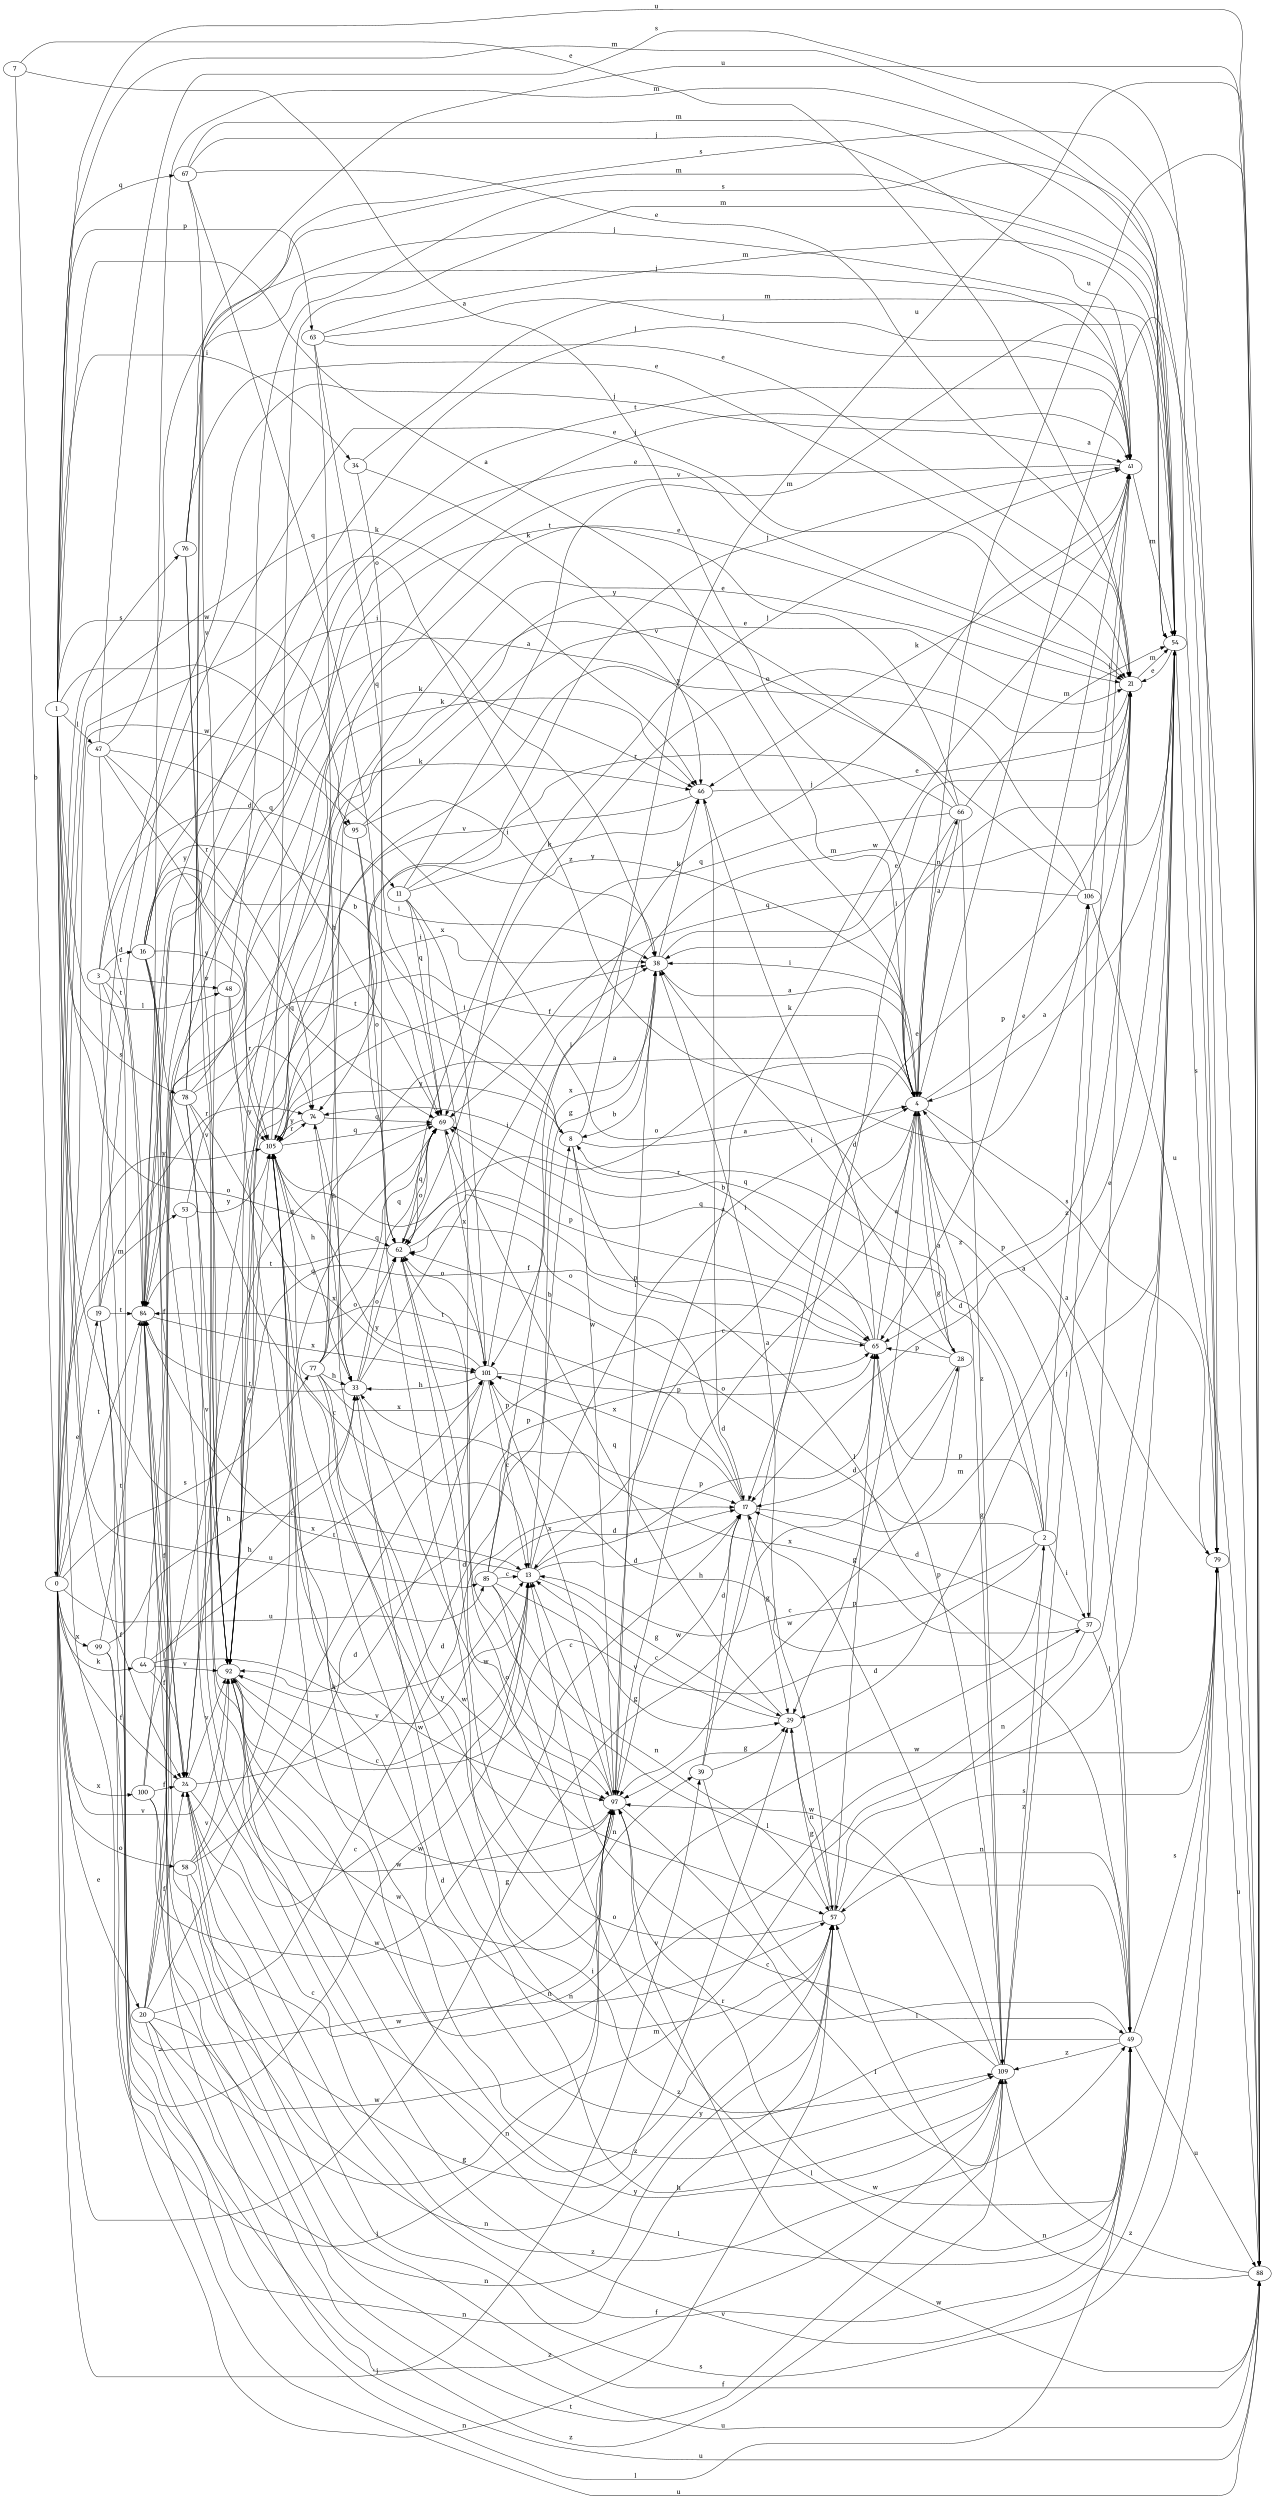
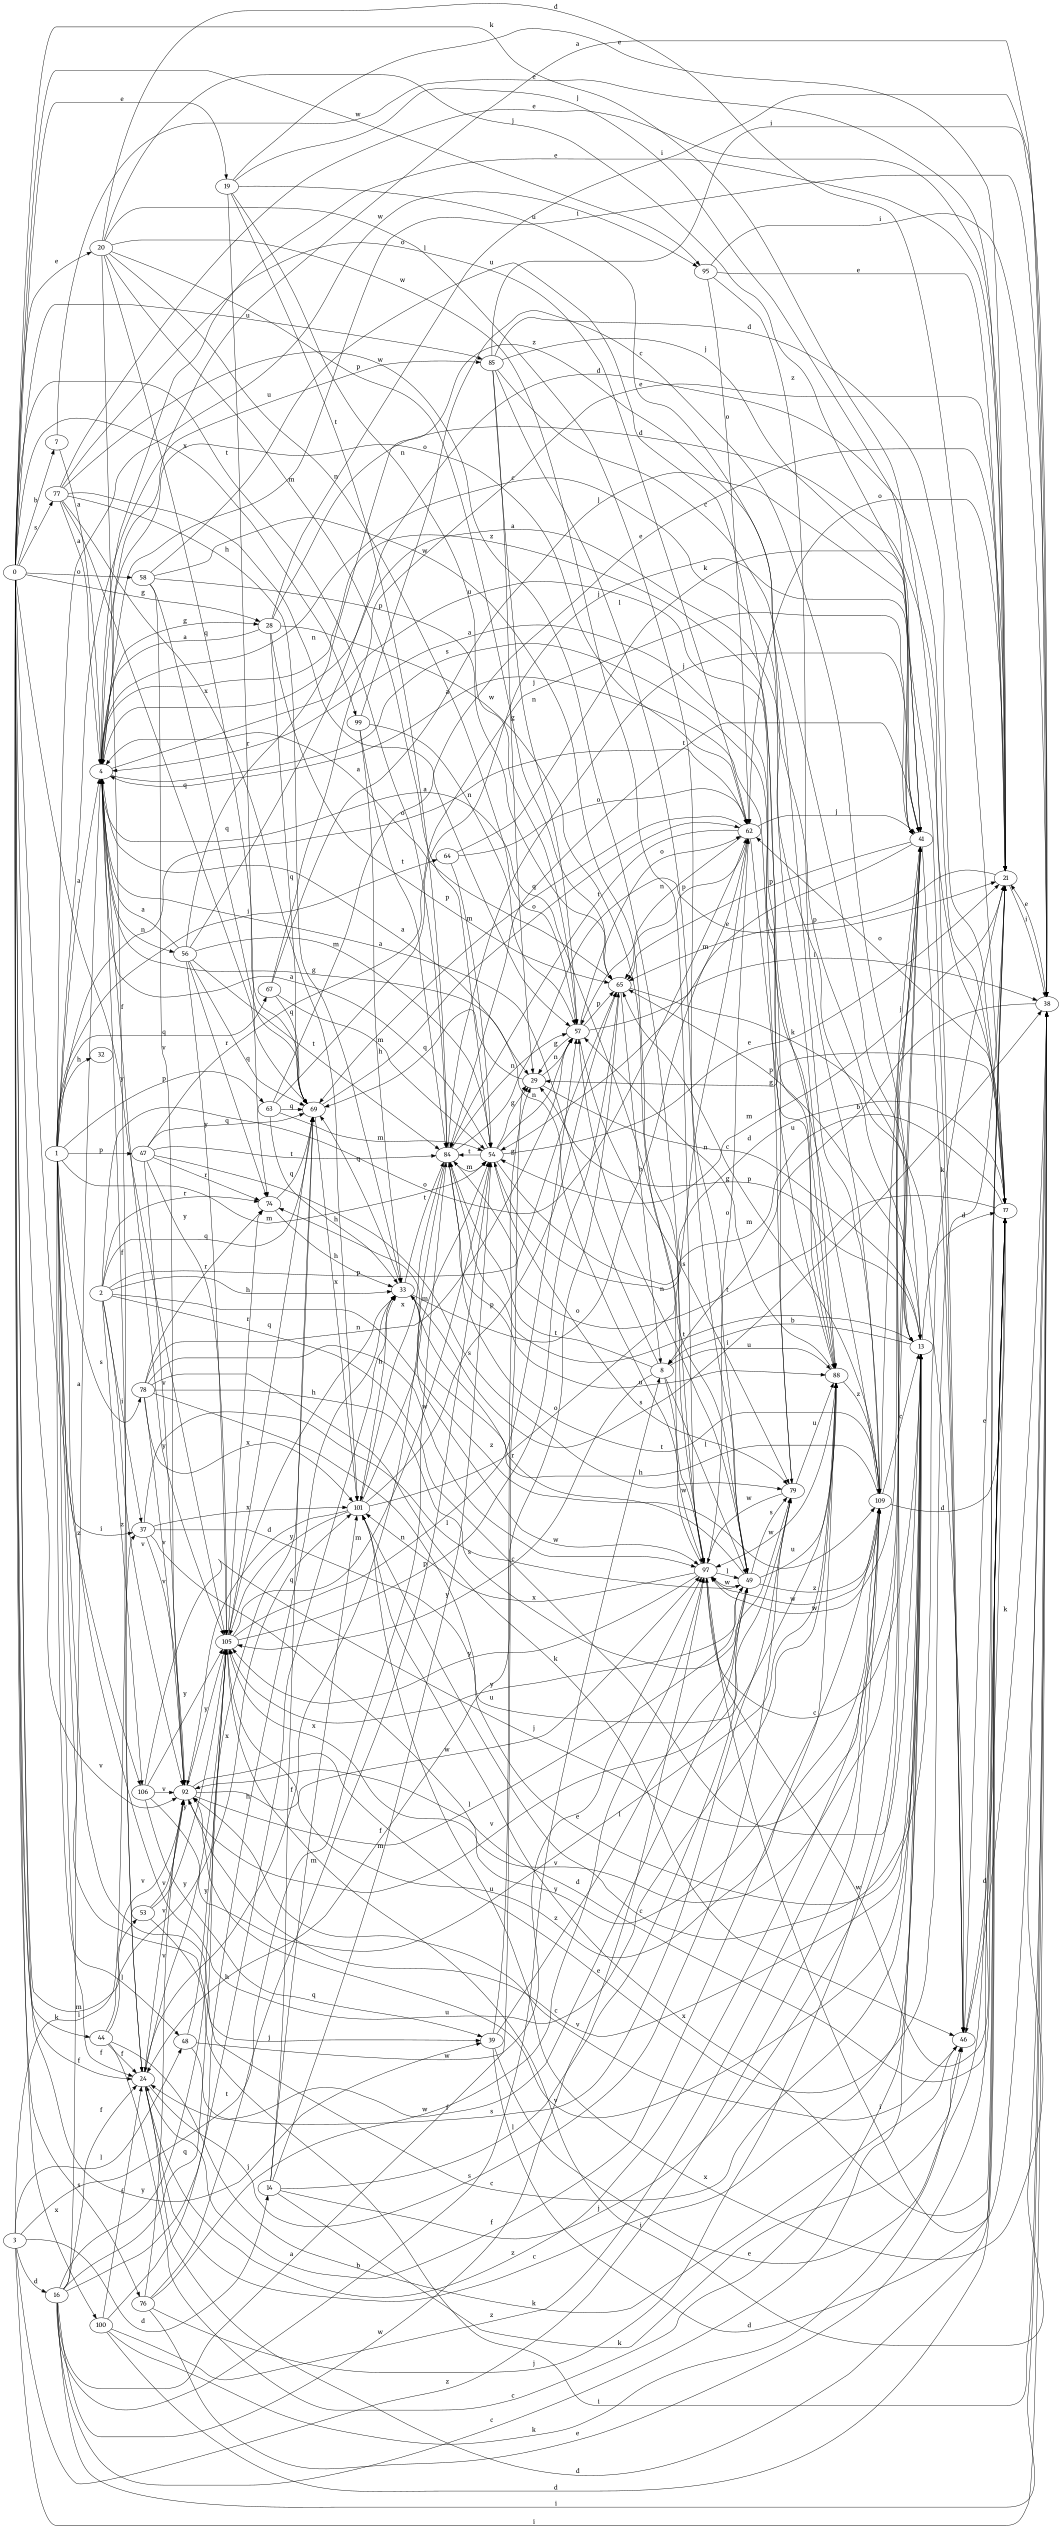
(355, 466) -> (447, 856)
(78, 725) -> (101, 1151)
(961, 812) -> (185, 954)
(36, 824) -> (35, 509)
(399, 894) -> (269, 2188)
(731, 917) -> (250, 1981)
(215, 1031) -> (167, 1455)
none -> (101, 1055)
(571, 1113) -> (771, 124)
(290, 1126) -> (203, 1855)
none -> (783, 1143)
none -> (472, 1155)
(1107, 1545) -> (553, 914)
(334, 1687) -> (513, 2396)
(1026, 1807) -> (487, 1455)
none -> (264, 1849)
(464, 2160) -> (292, 2254)
